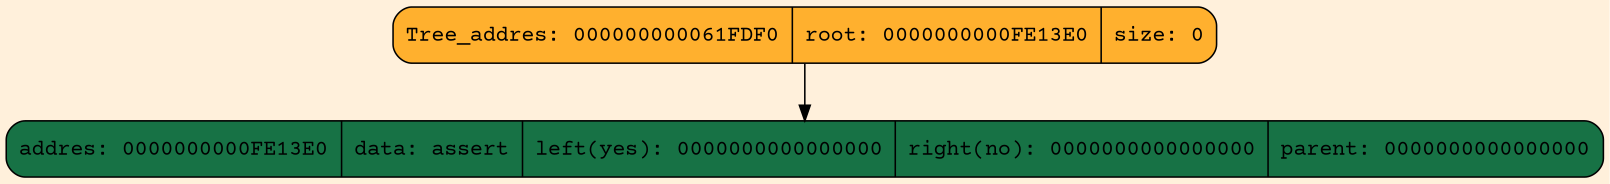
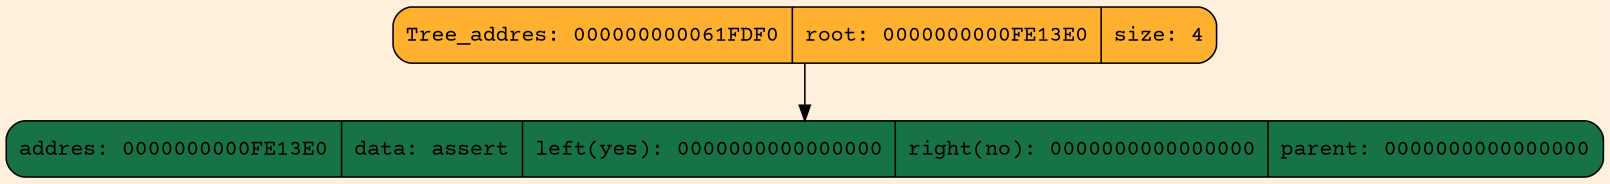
(1159, 34) -> (1159, 34)
